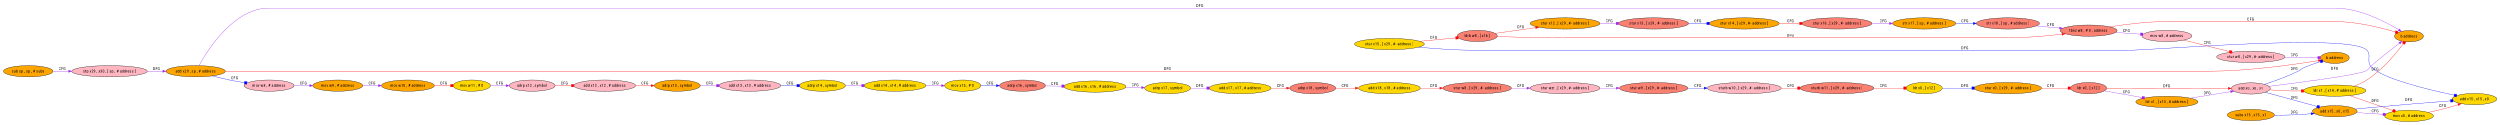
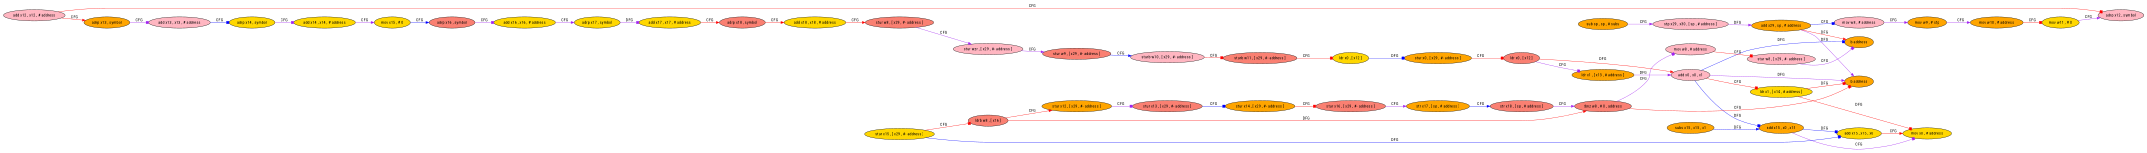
(338, 86) -> (1927, 22)
(563, 86) -> (1079, 8)
(2443, 109) -> (1891, 133)
